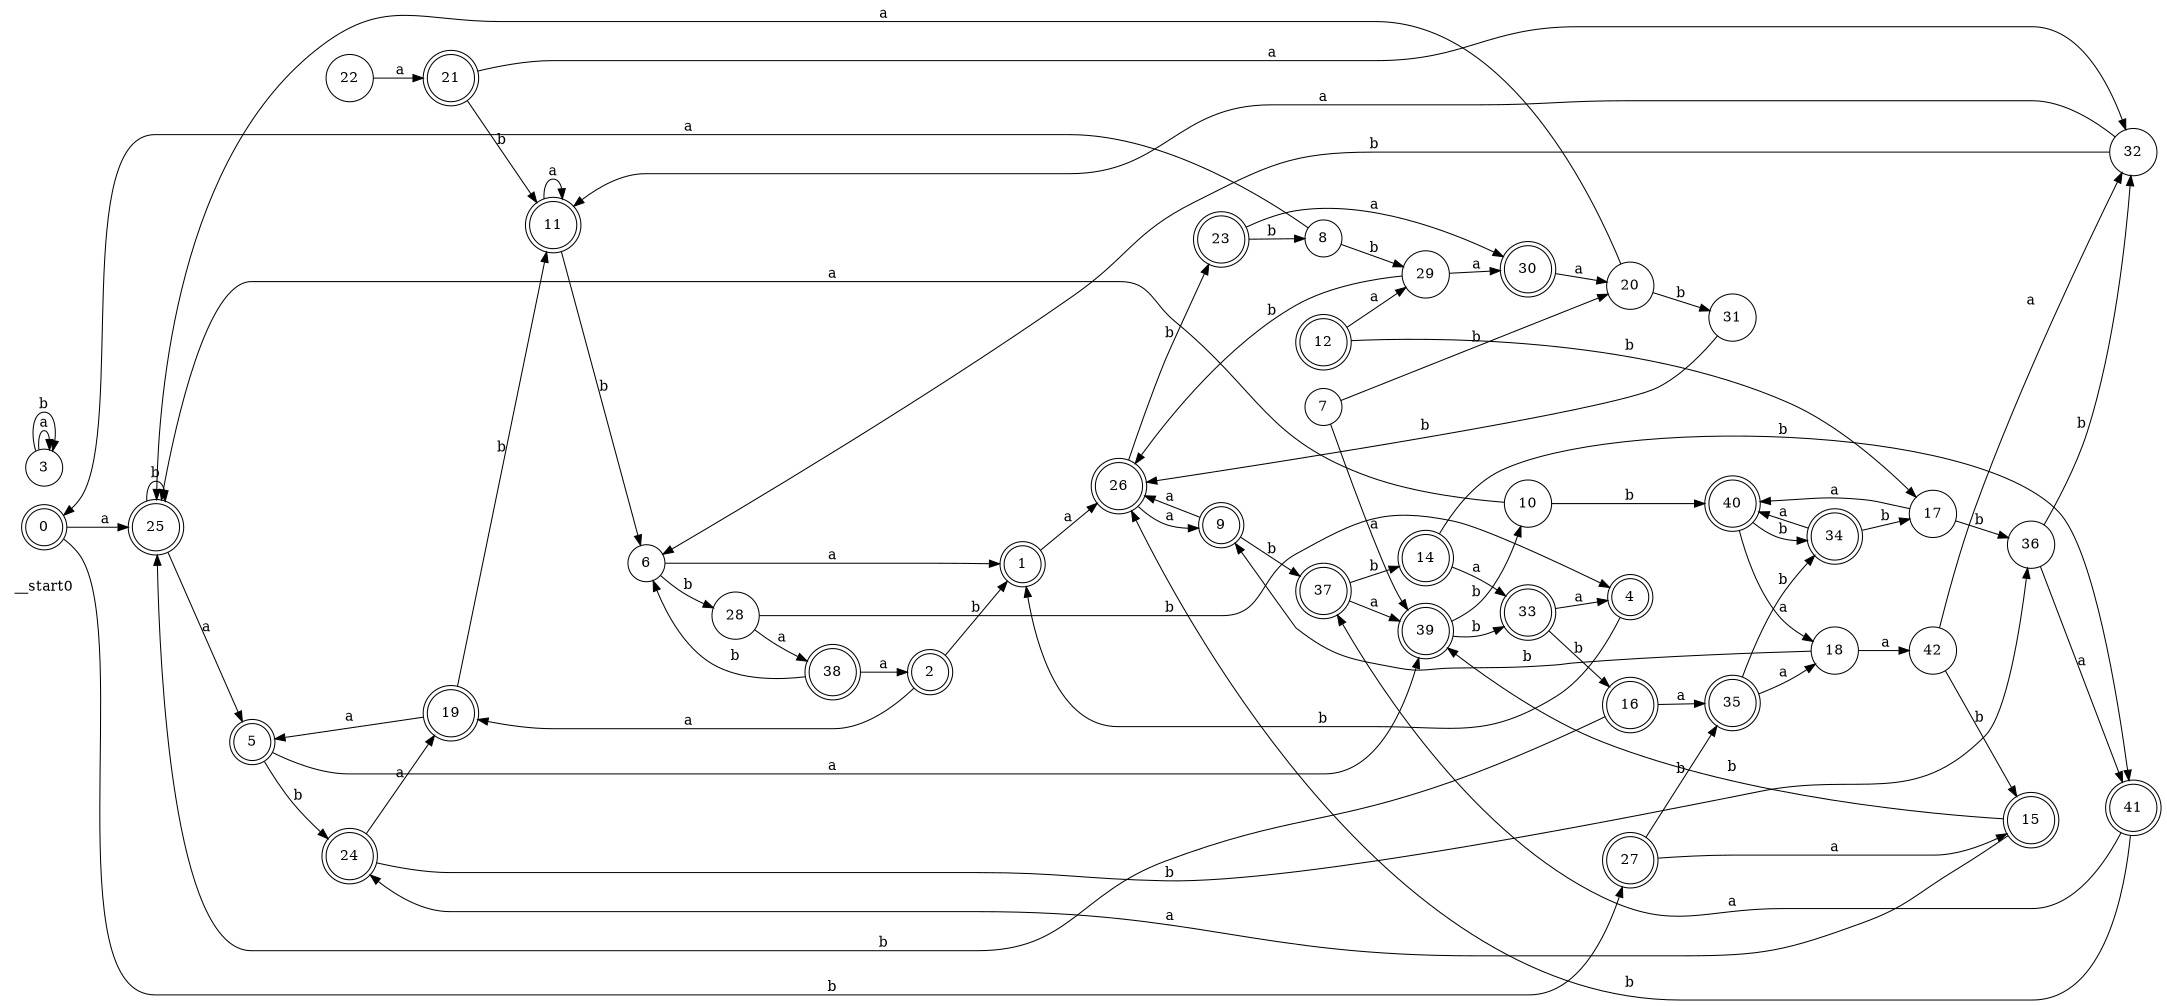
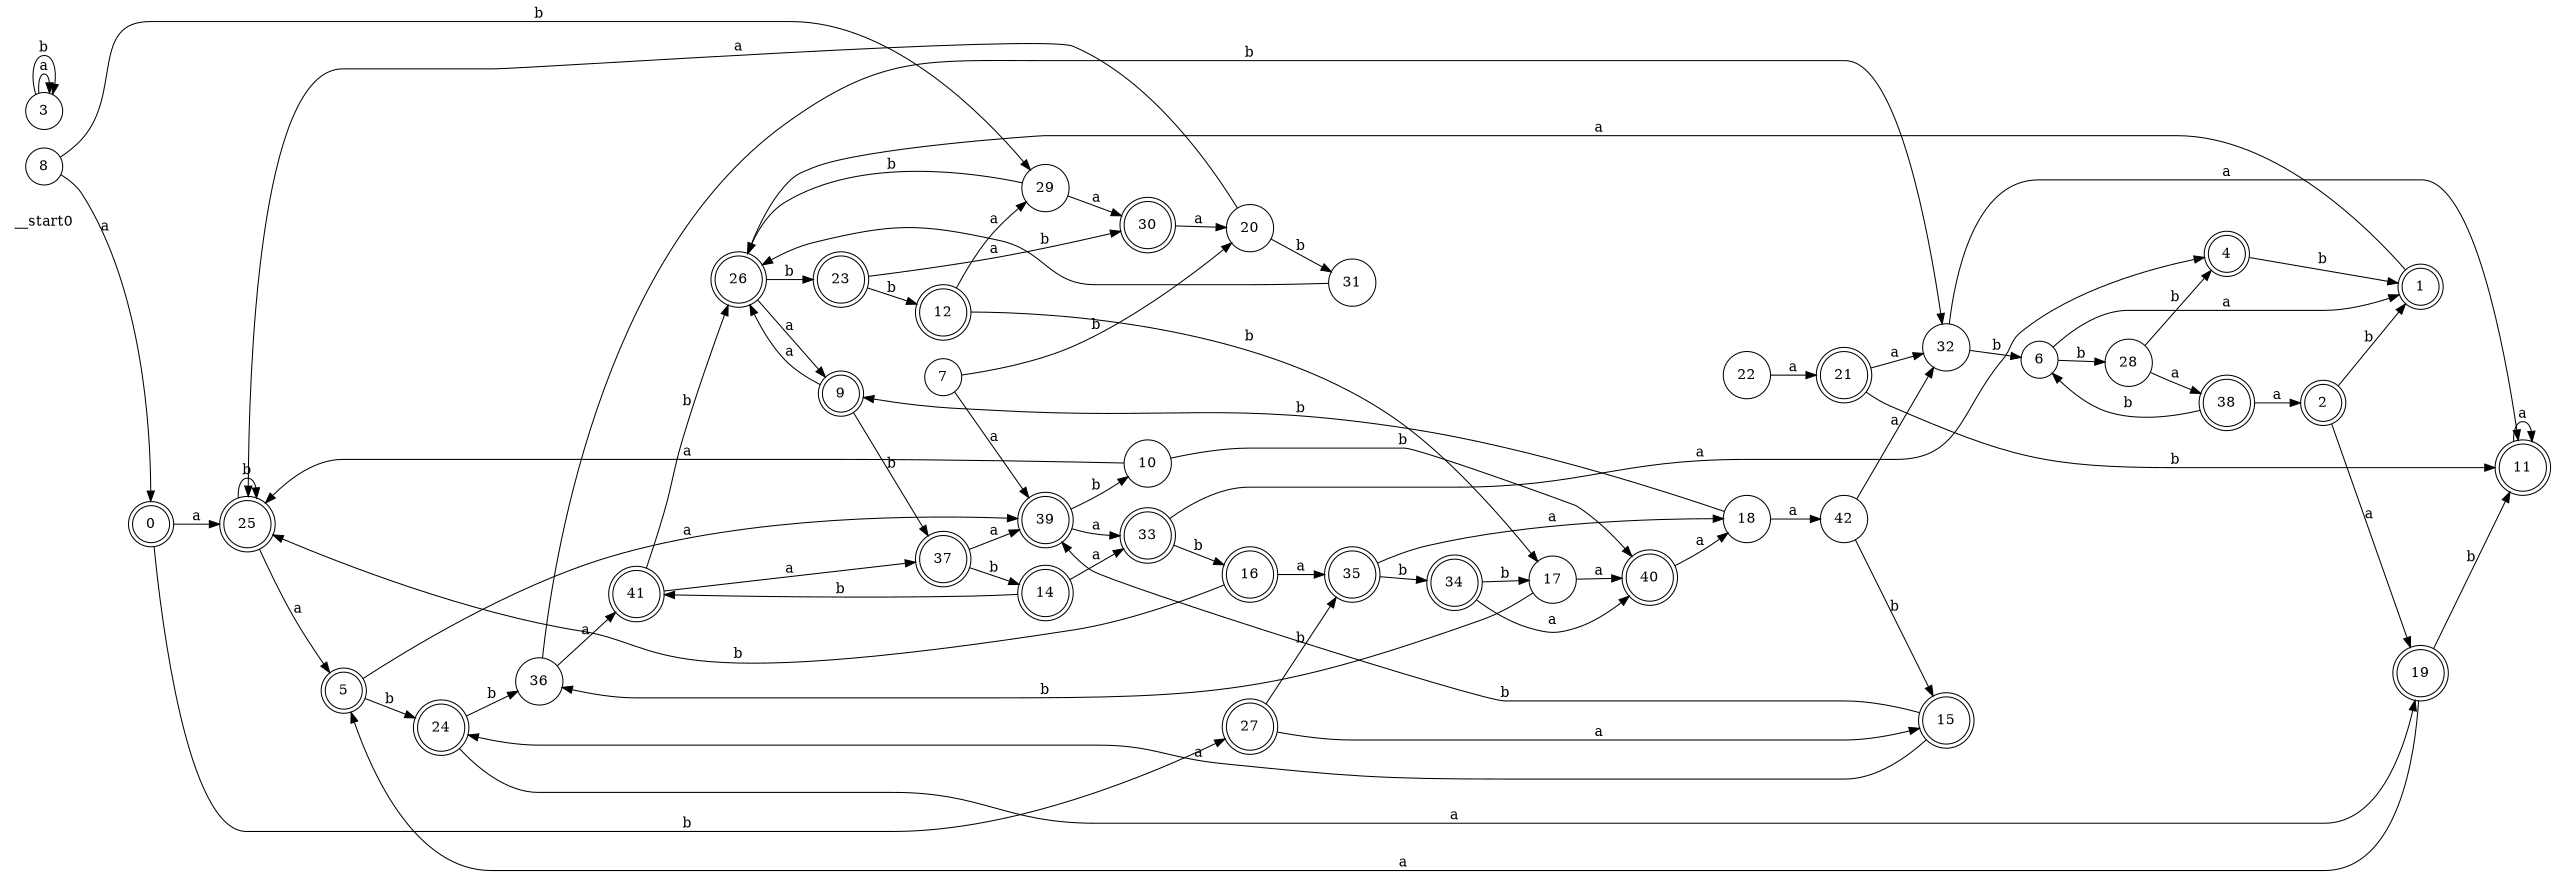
(1272, 239) -> (887, 294)
(600, 393) -> none
(1773, 536) -> none
(1477, 627) -> (1097, 526)
